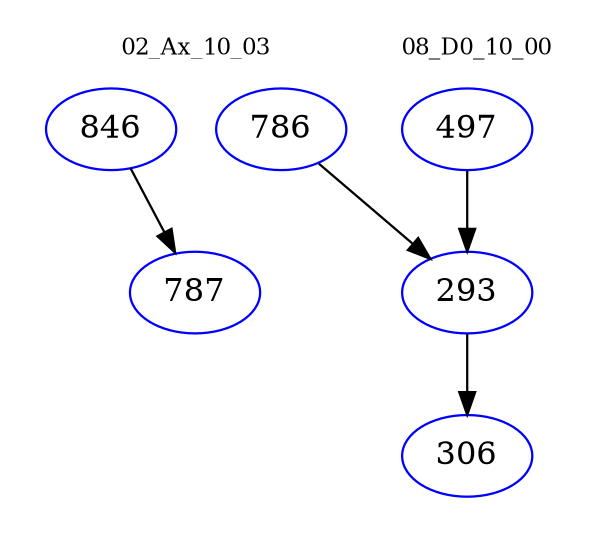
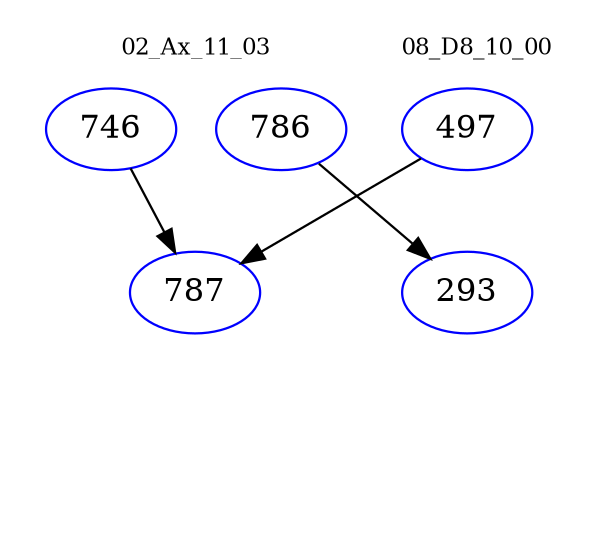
(196, 49) -> (196, 49)
(477, 49) -> (477, 49)
(111, 129) -> (111, 129)
(467, 200) -> (341, 205)
(467, 456) -> none
